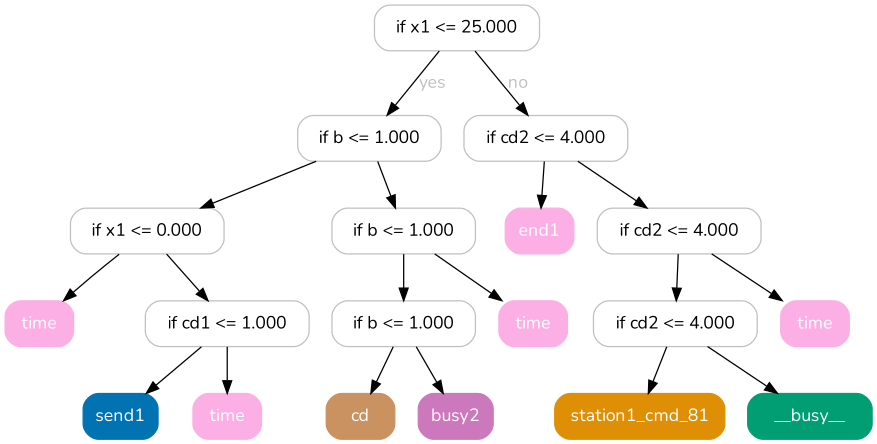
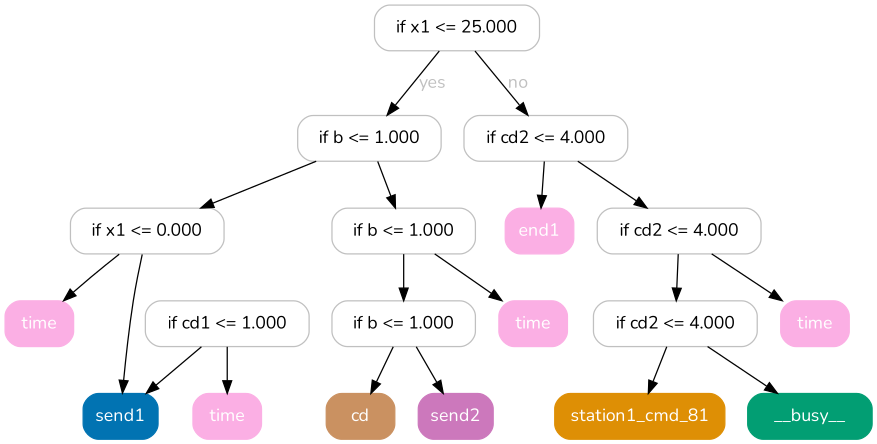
(183, 273) -> (131, 317)
(456, 416) -> (456, 416)
